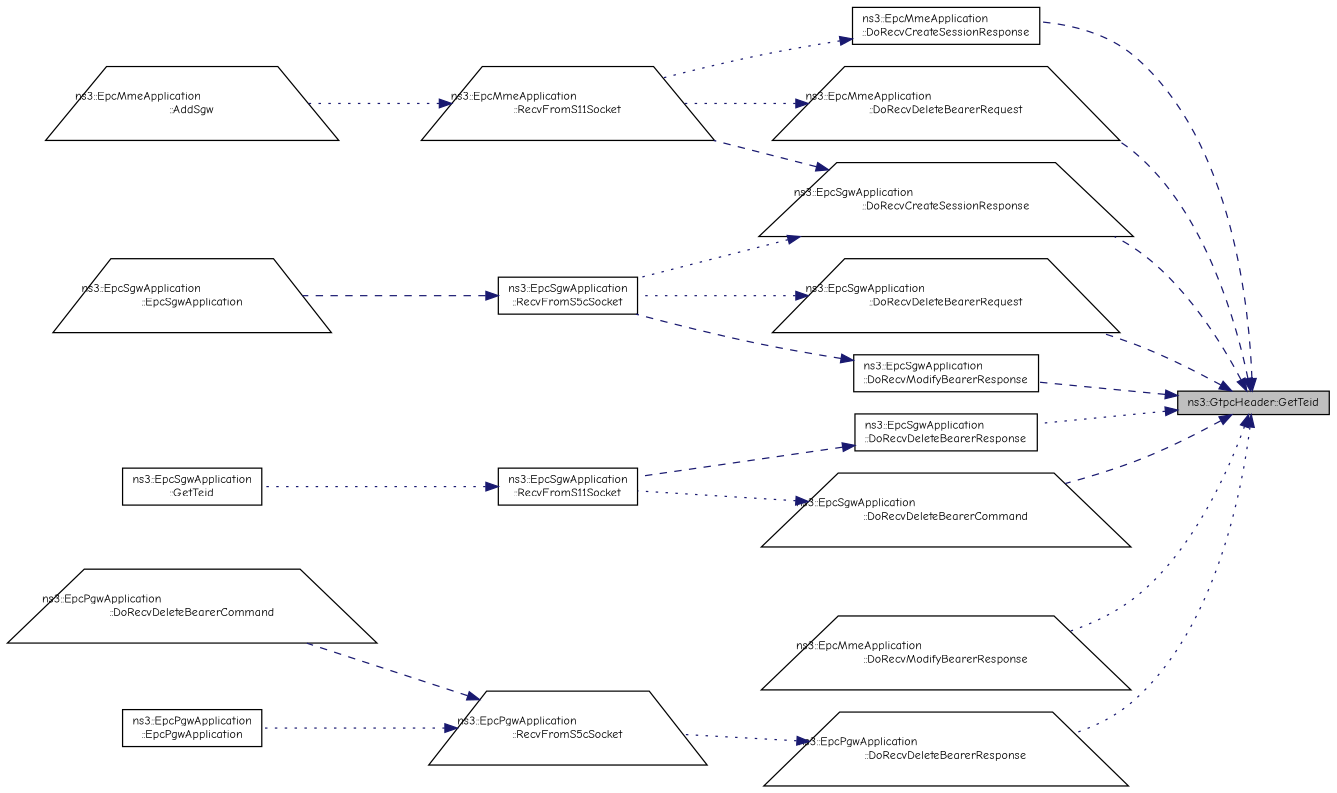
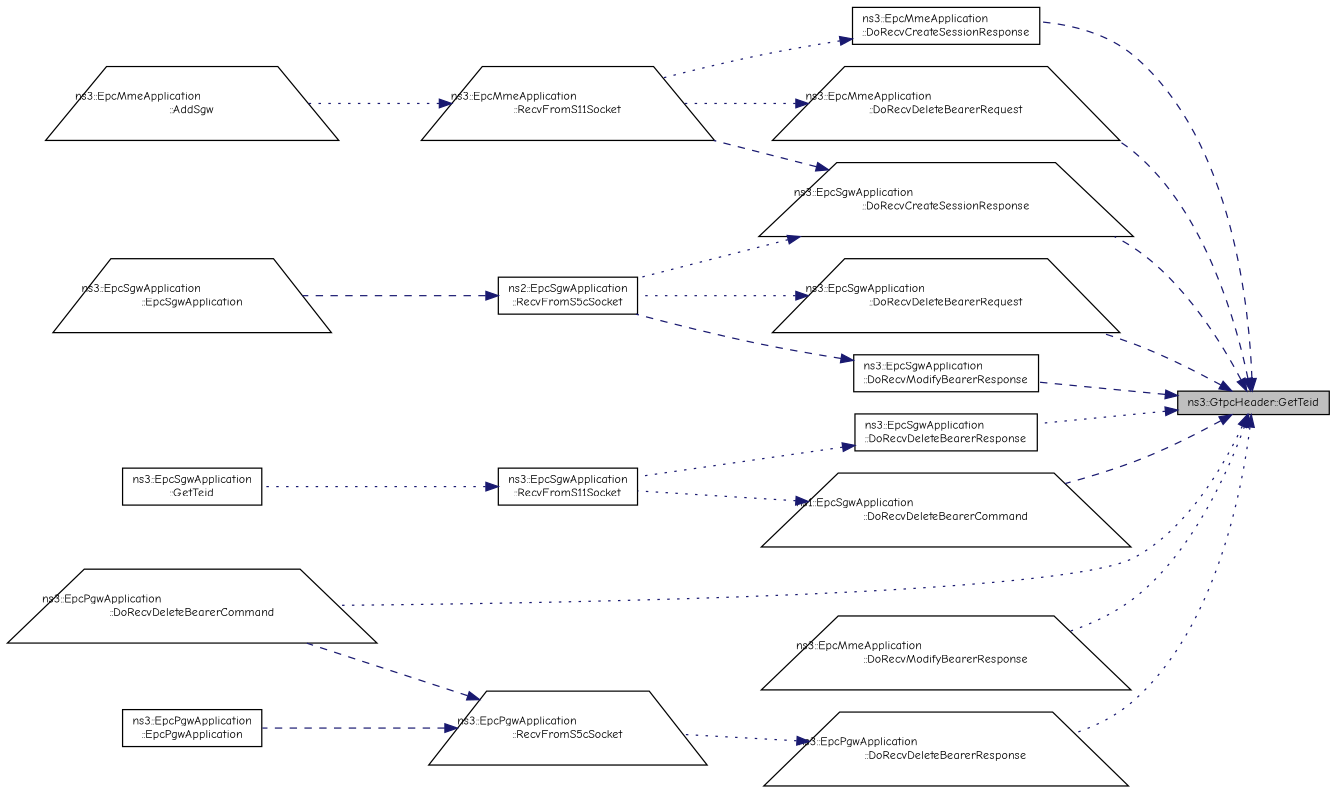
(568, 296) -> (568, 296)
(740, 462) -> (740, 462)
(946, 510) -> (946, 510)
none -> (824, 593)
(354, 728) -> (354, 728)
